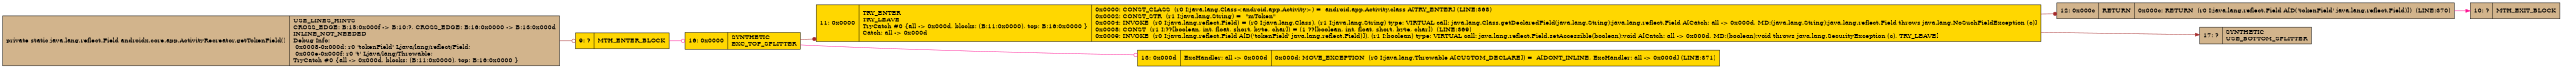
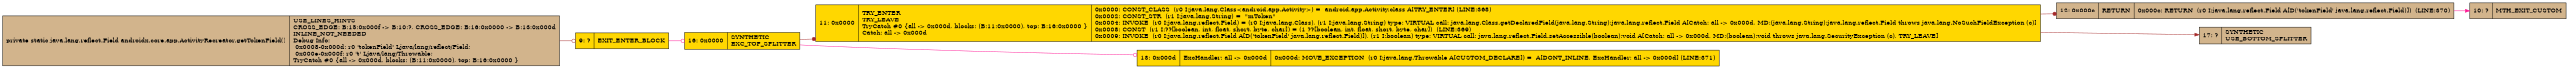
(2526, 11) -> (2529, 11)
(632, 41) -> (631, 41)
